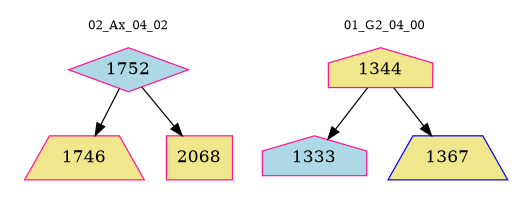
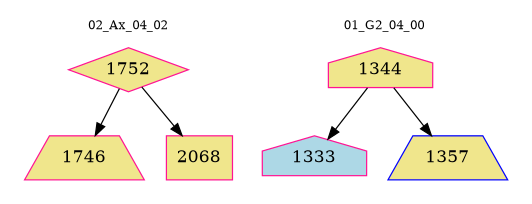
(128, 70) -> (128, 70)
(448, 158) -> (448, 158)
